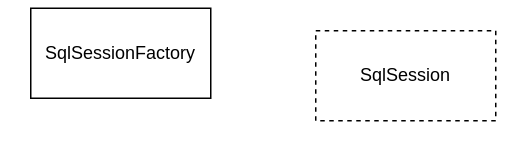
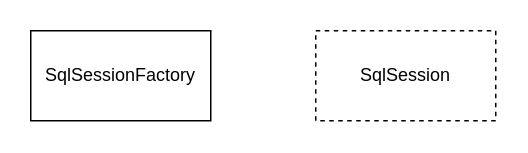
(121, 53) -> (121, 76)
